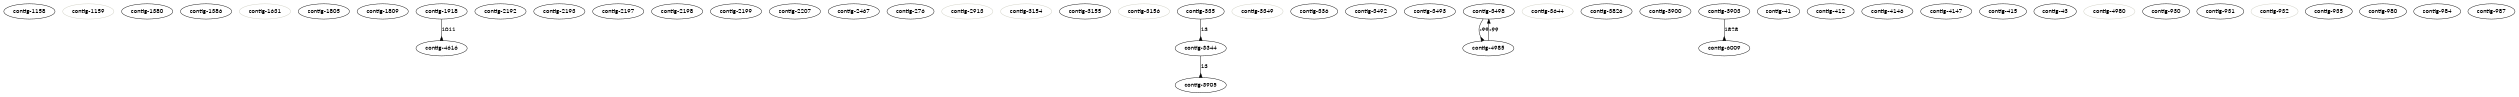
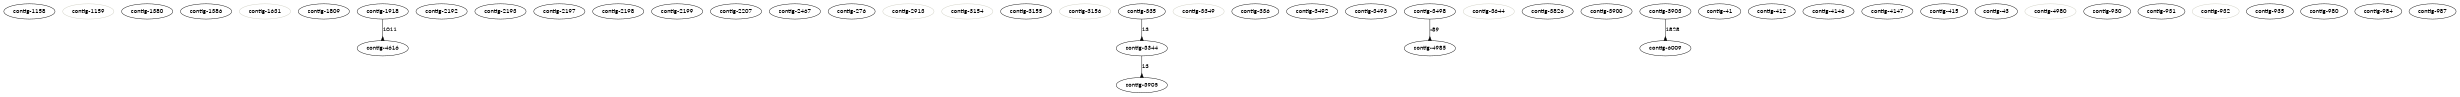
(324, 11) -> none
(1484, 30) -> (1435, 30)
(1489, 32) -> none
